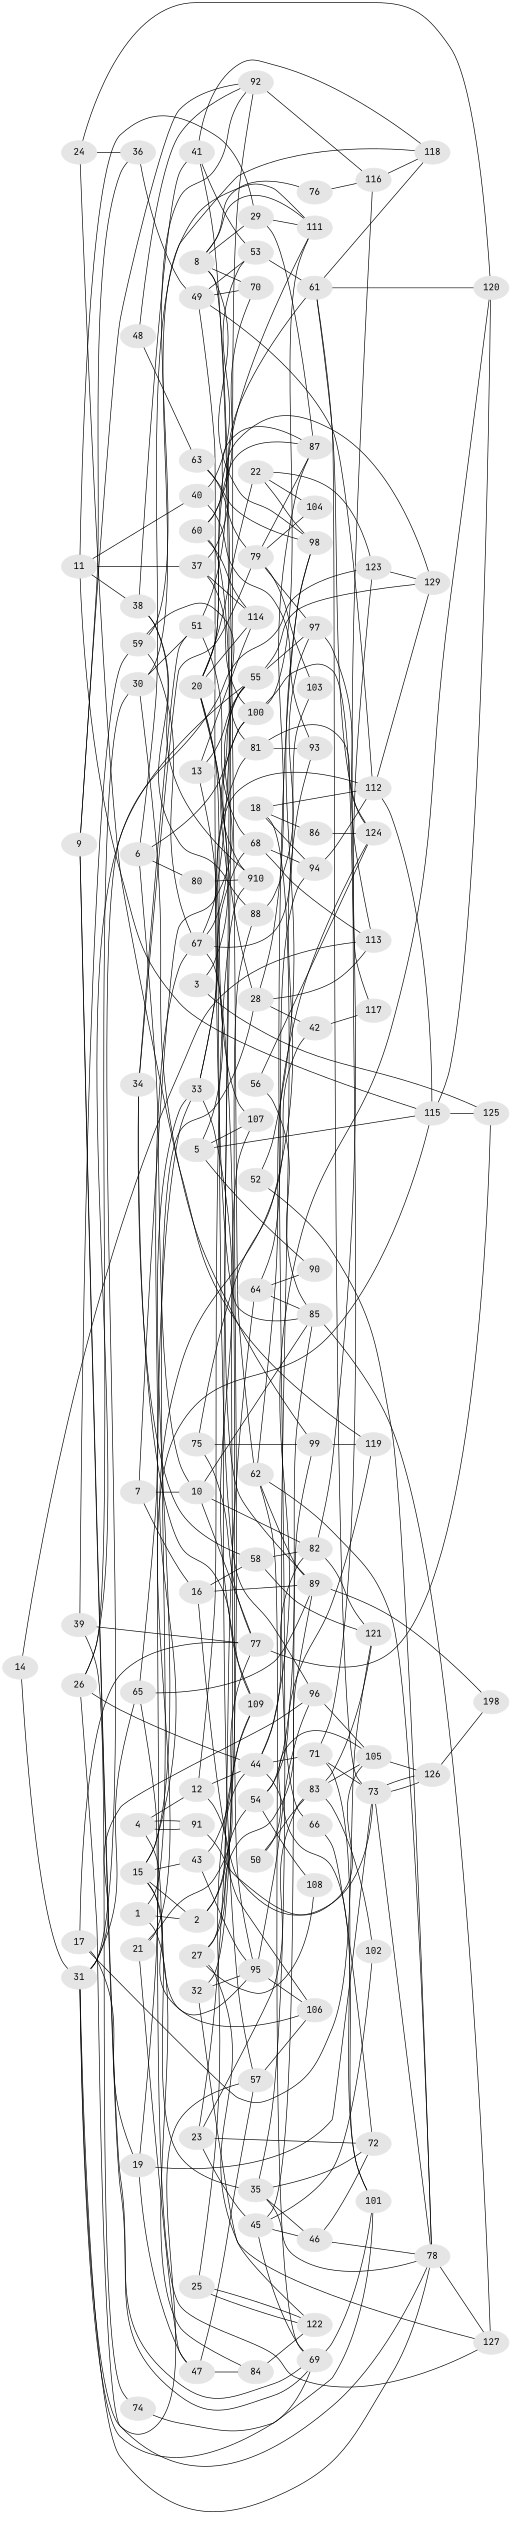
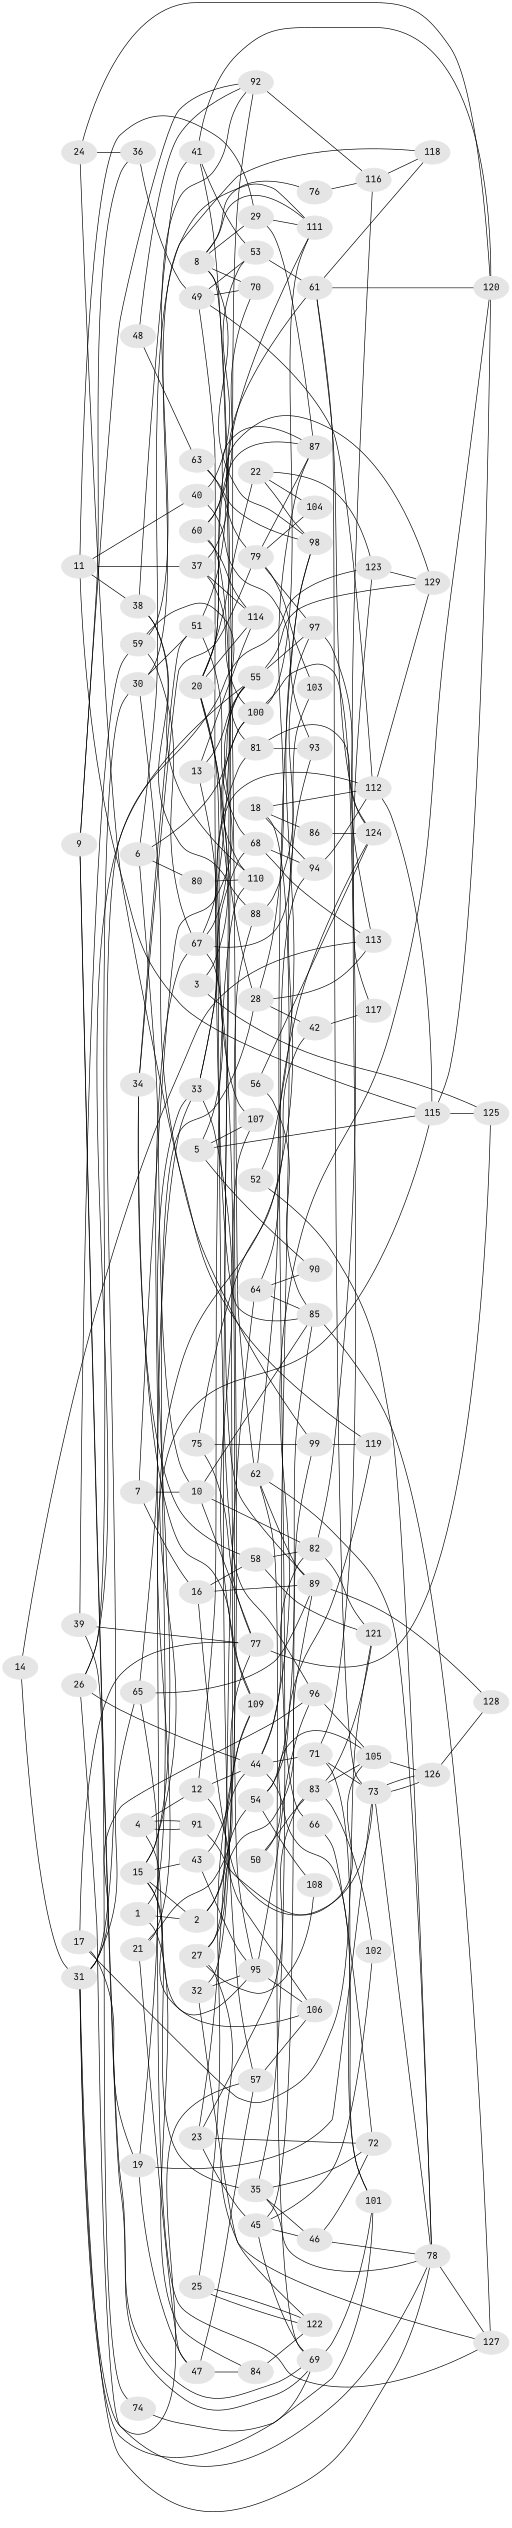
(294, 71) -> (404, 34)
(256, 879) -> (256, 879)
(491, 1702) -> (491, 1702)
